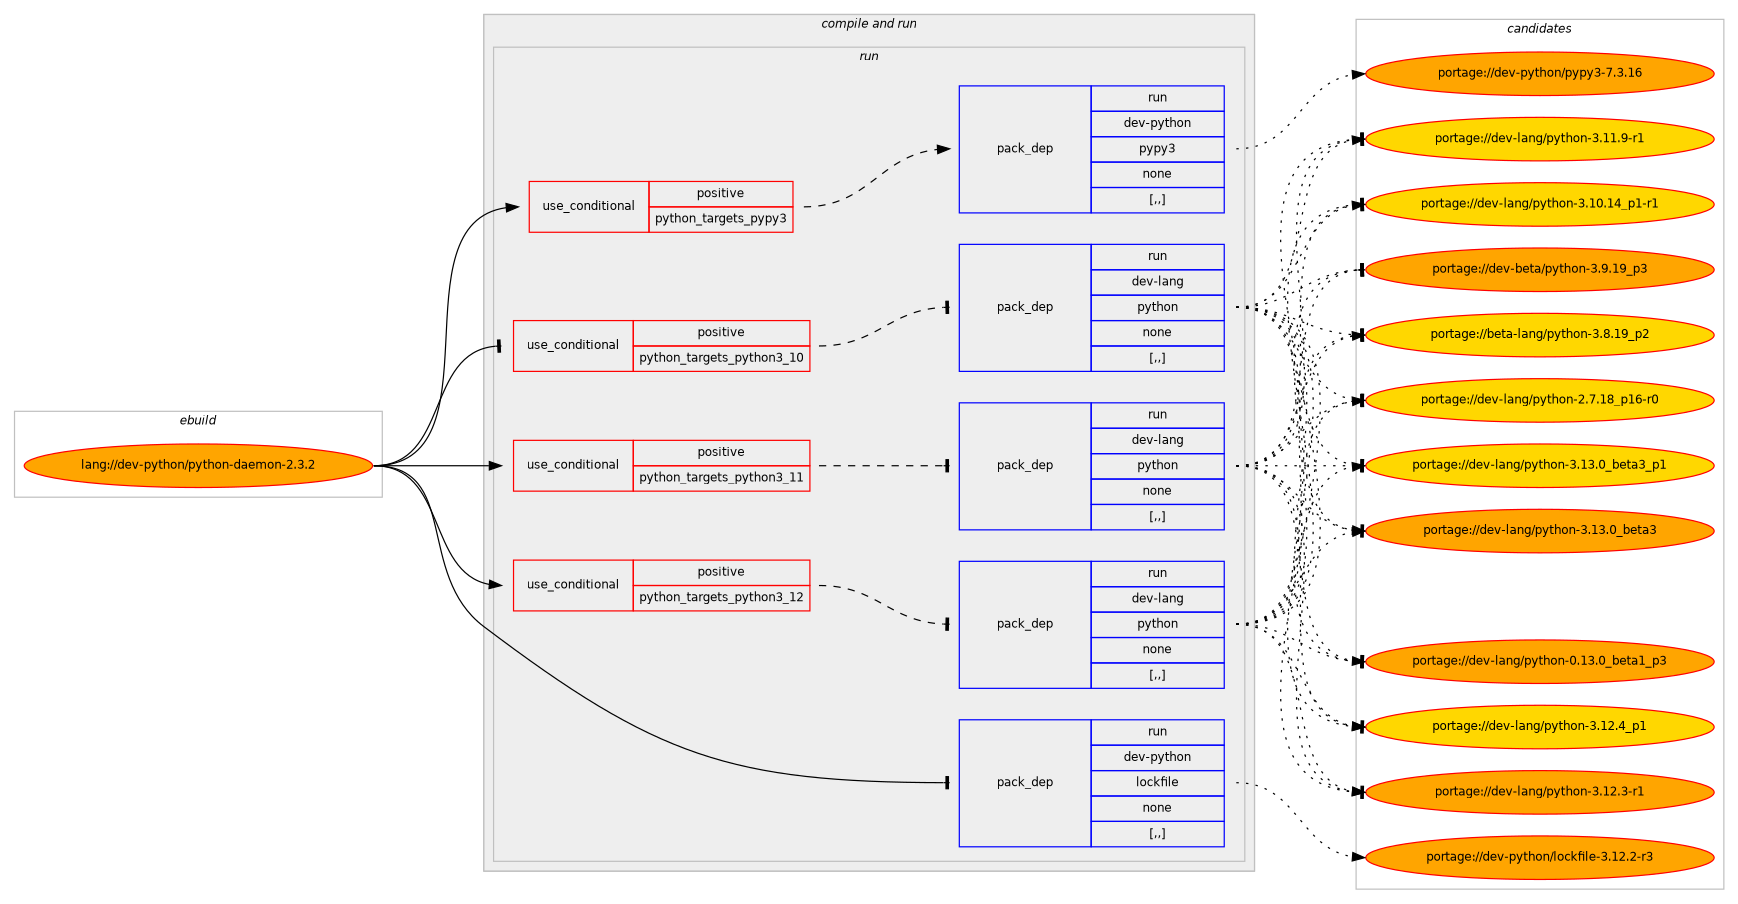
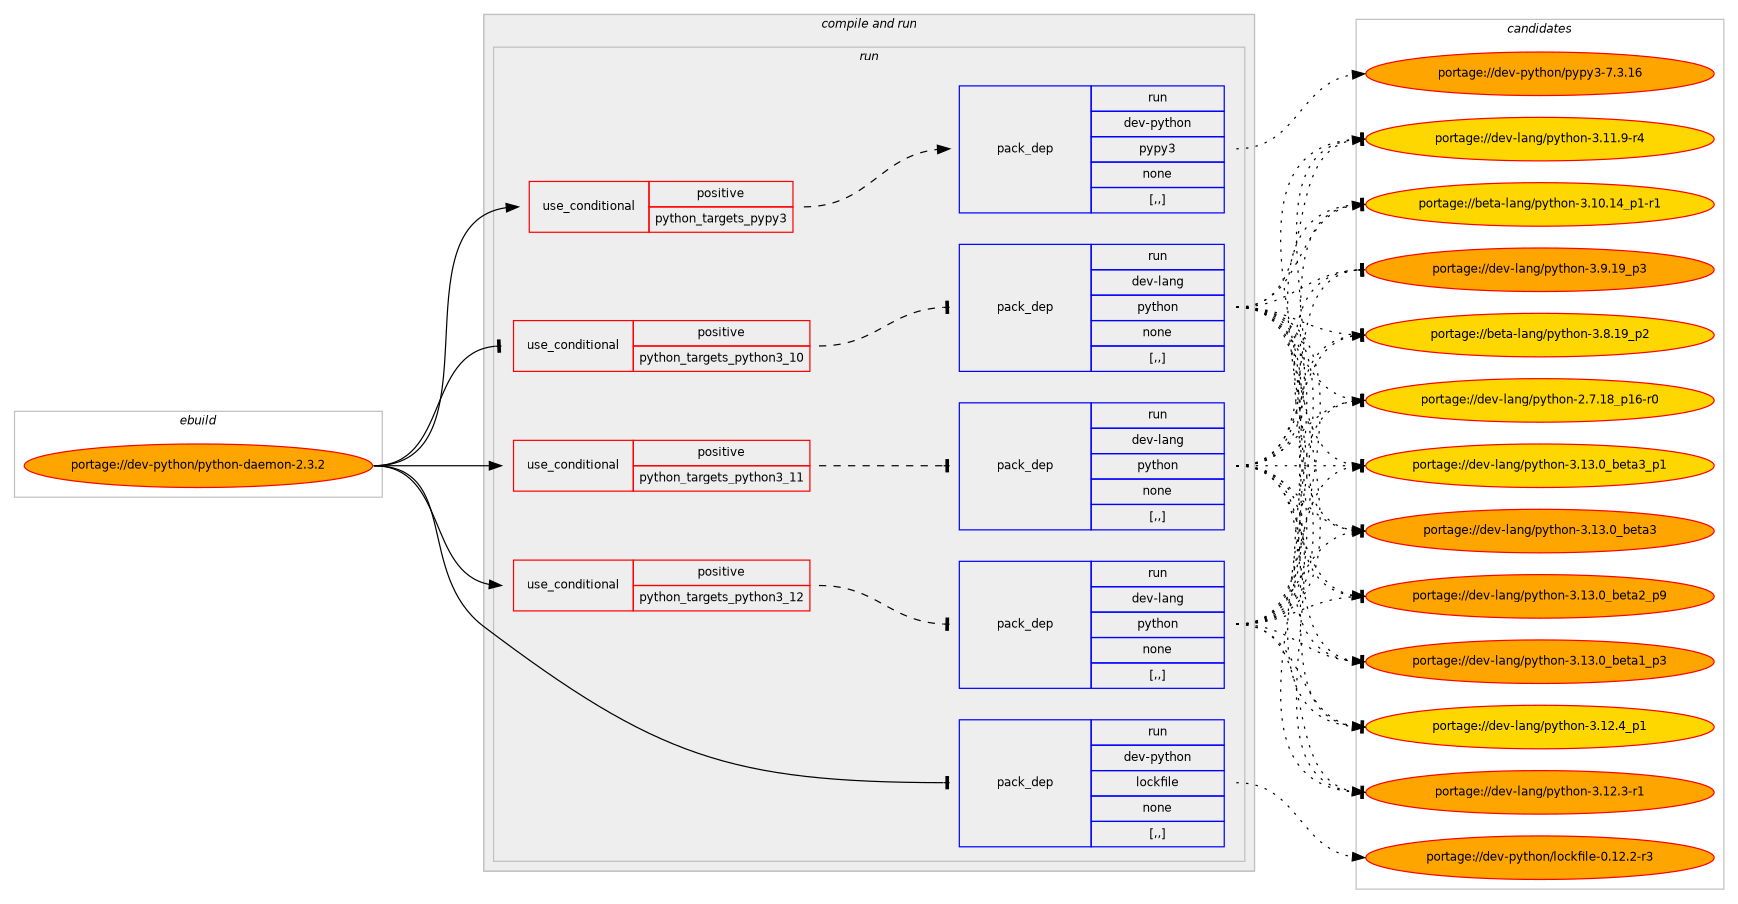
(1540, 139) -> (1540, 139)
(1540, 204) -> (1540, 204)
(1540, 270) -> (1540, 270)
(198, 466) -> (198, 466)
none -> (1540, 596)
(1540, 662) -> (1540, 662)
(1540, 858) -> (1540, 858)
